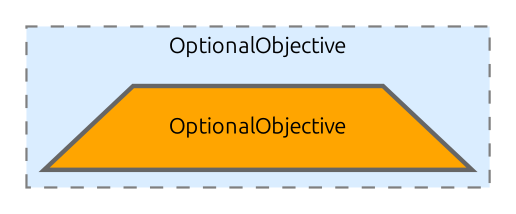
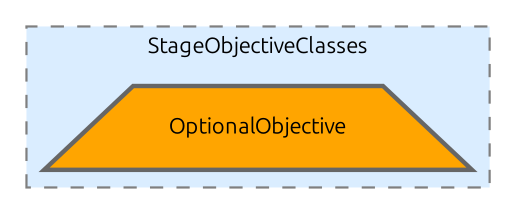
(258, 47) -> (258, 47)
